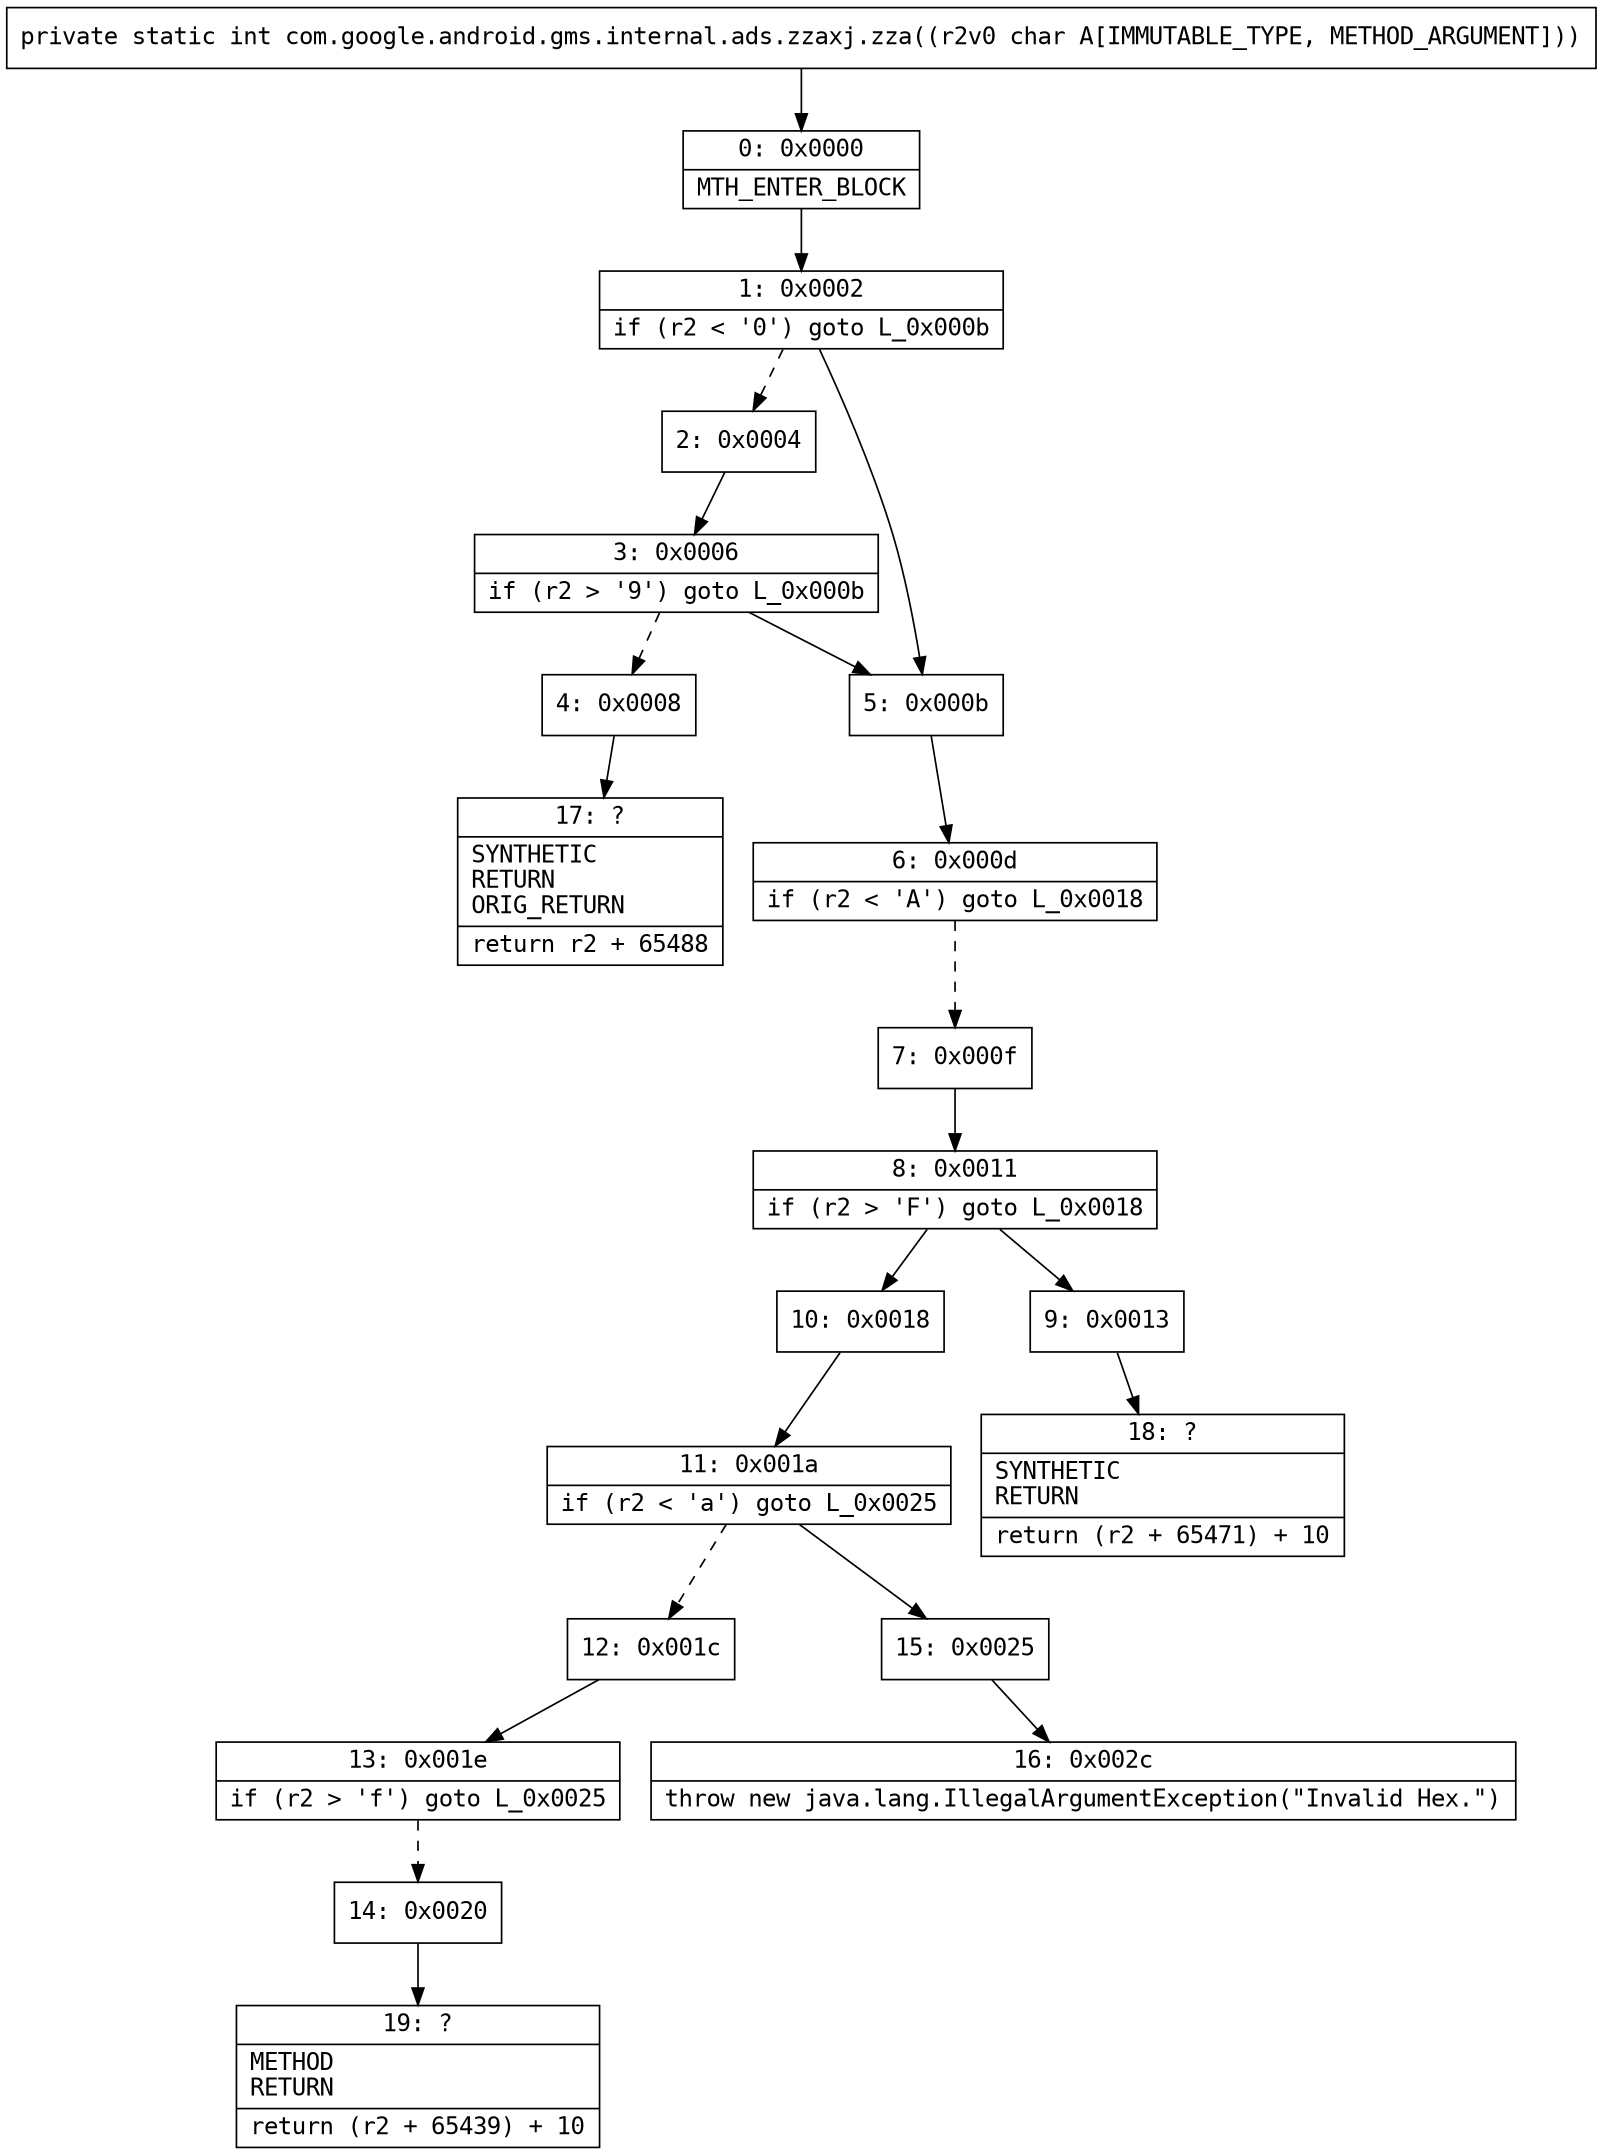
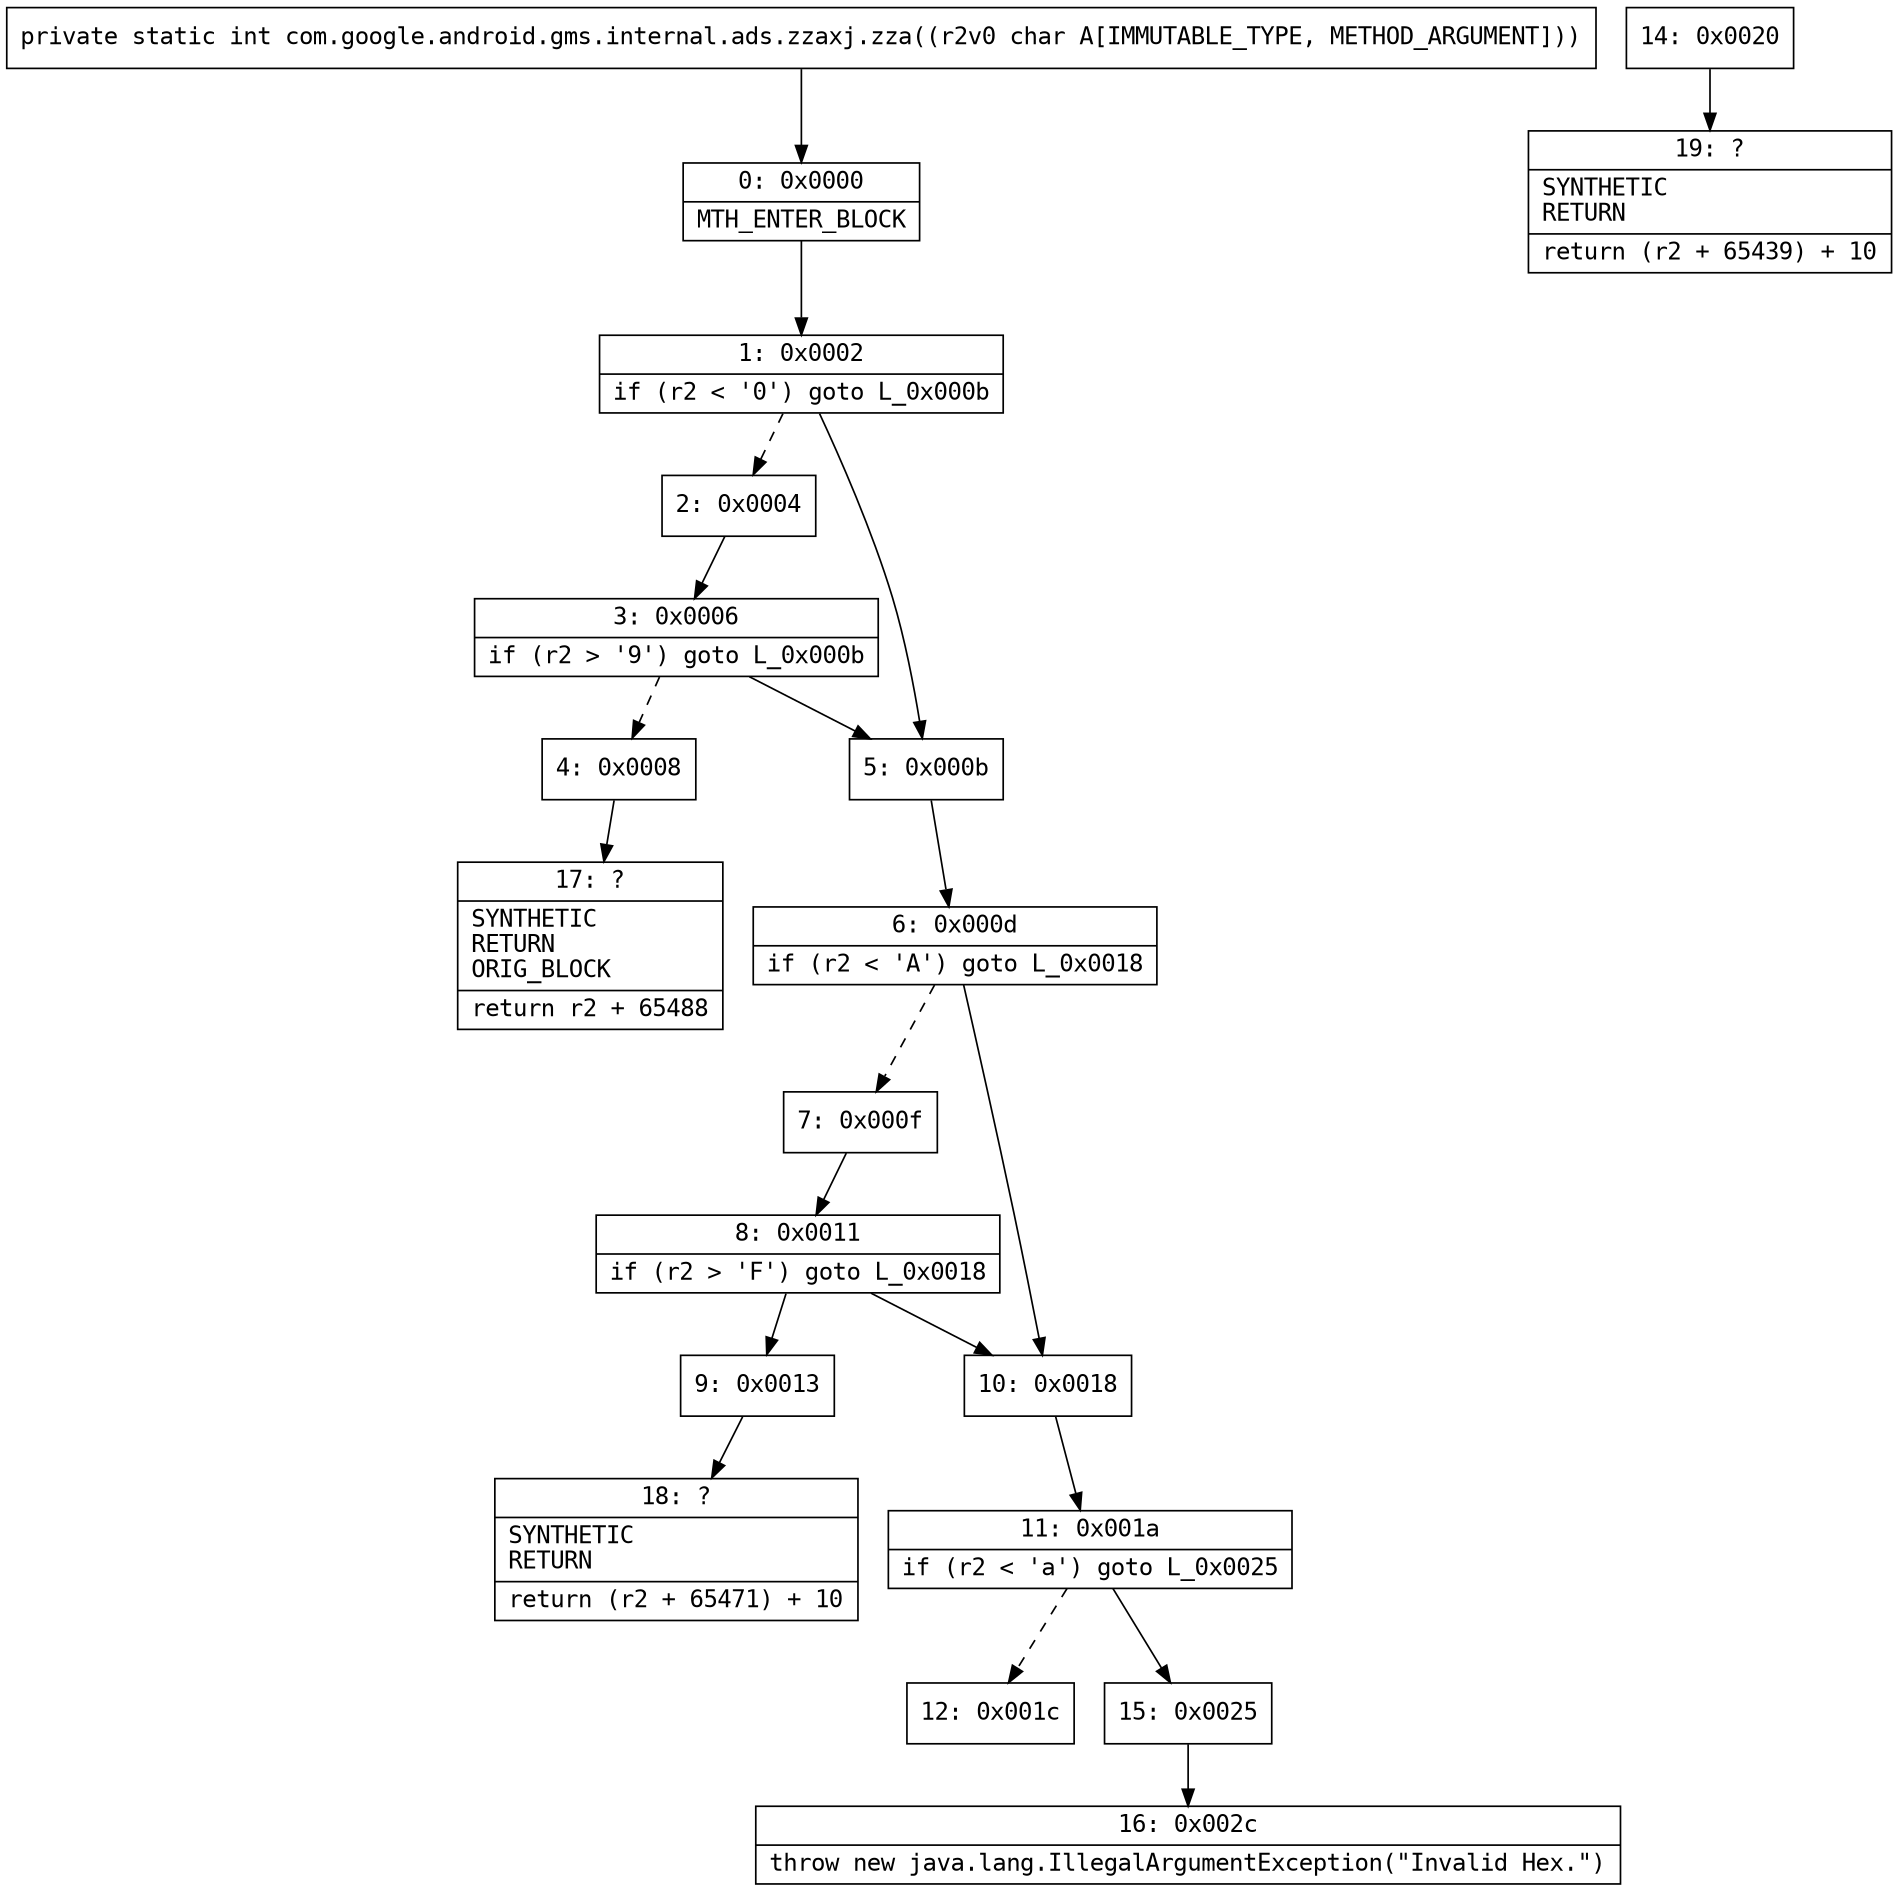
(548, 906) -> (541, 970)
none -> (1003, 1161)
(418, 1781) -> none
(292, 2063) -> (1605, 188)
